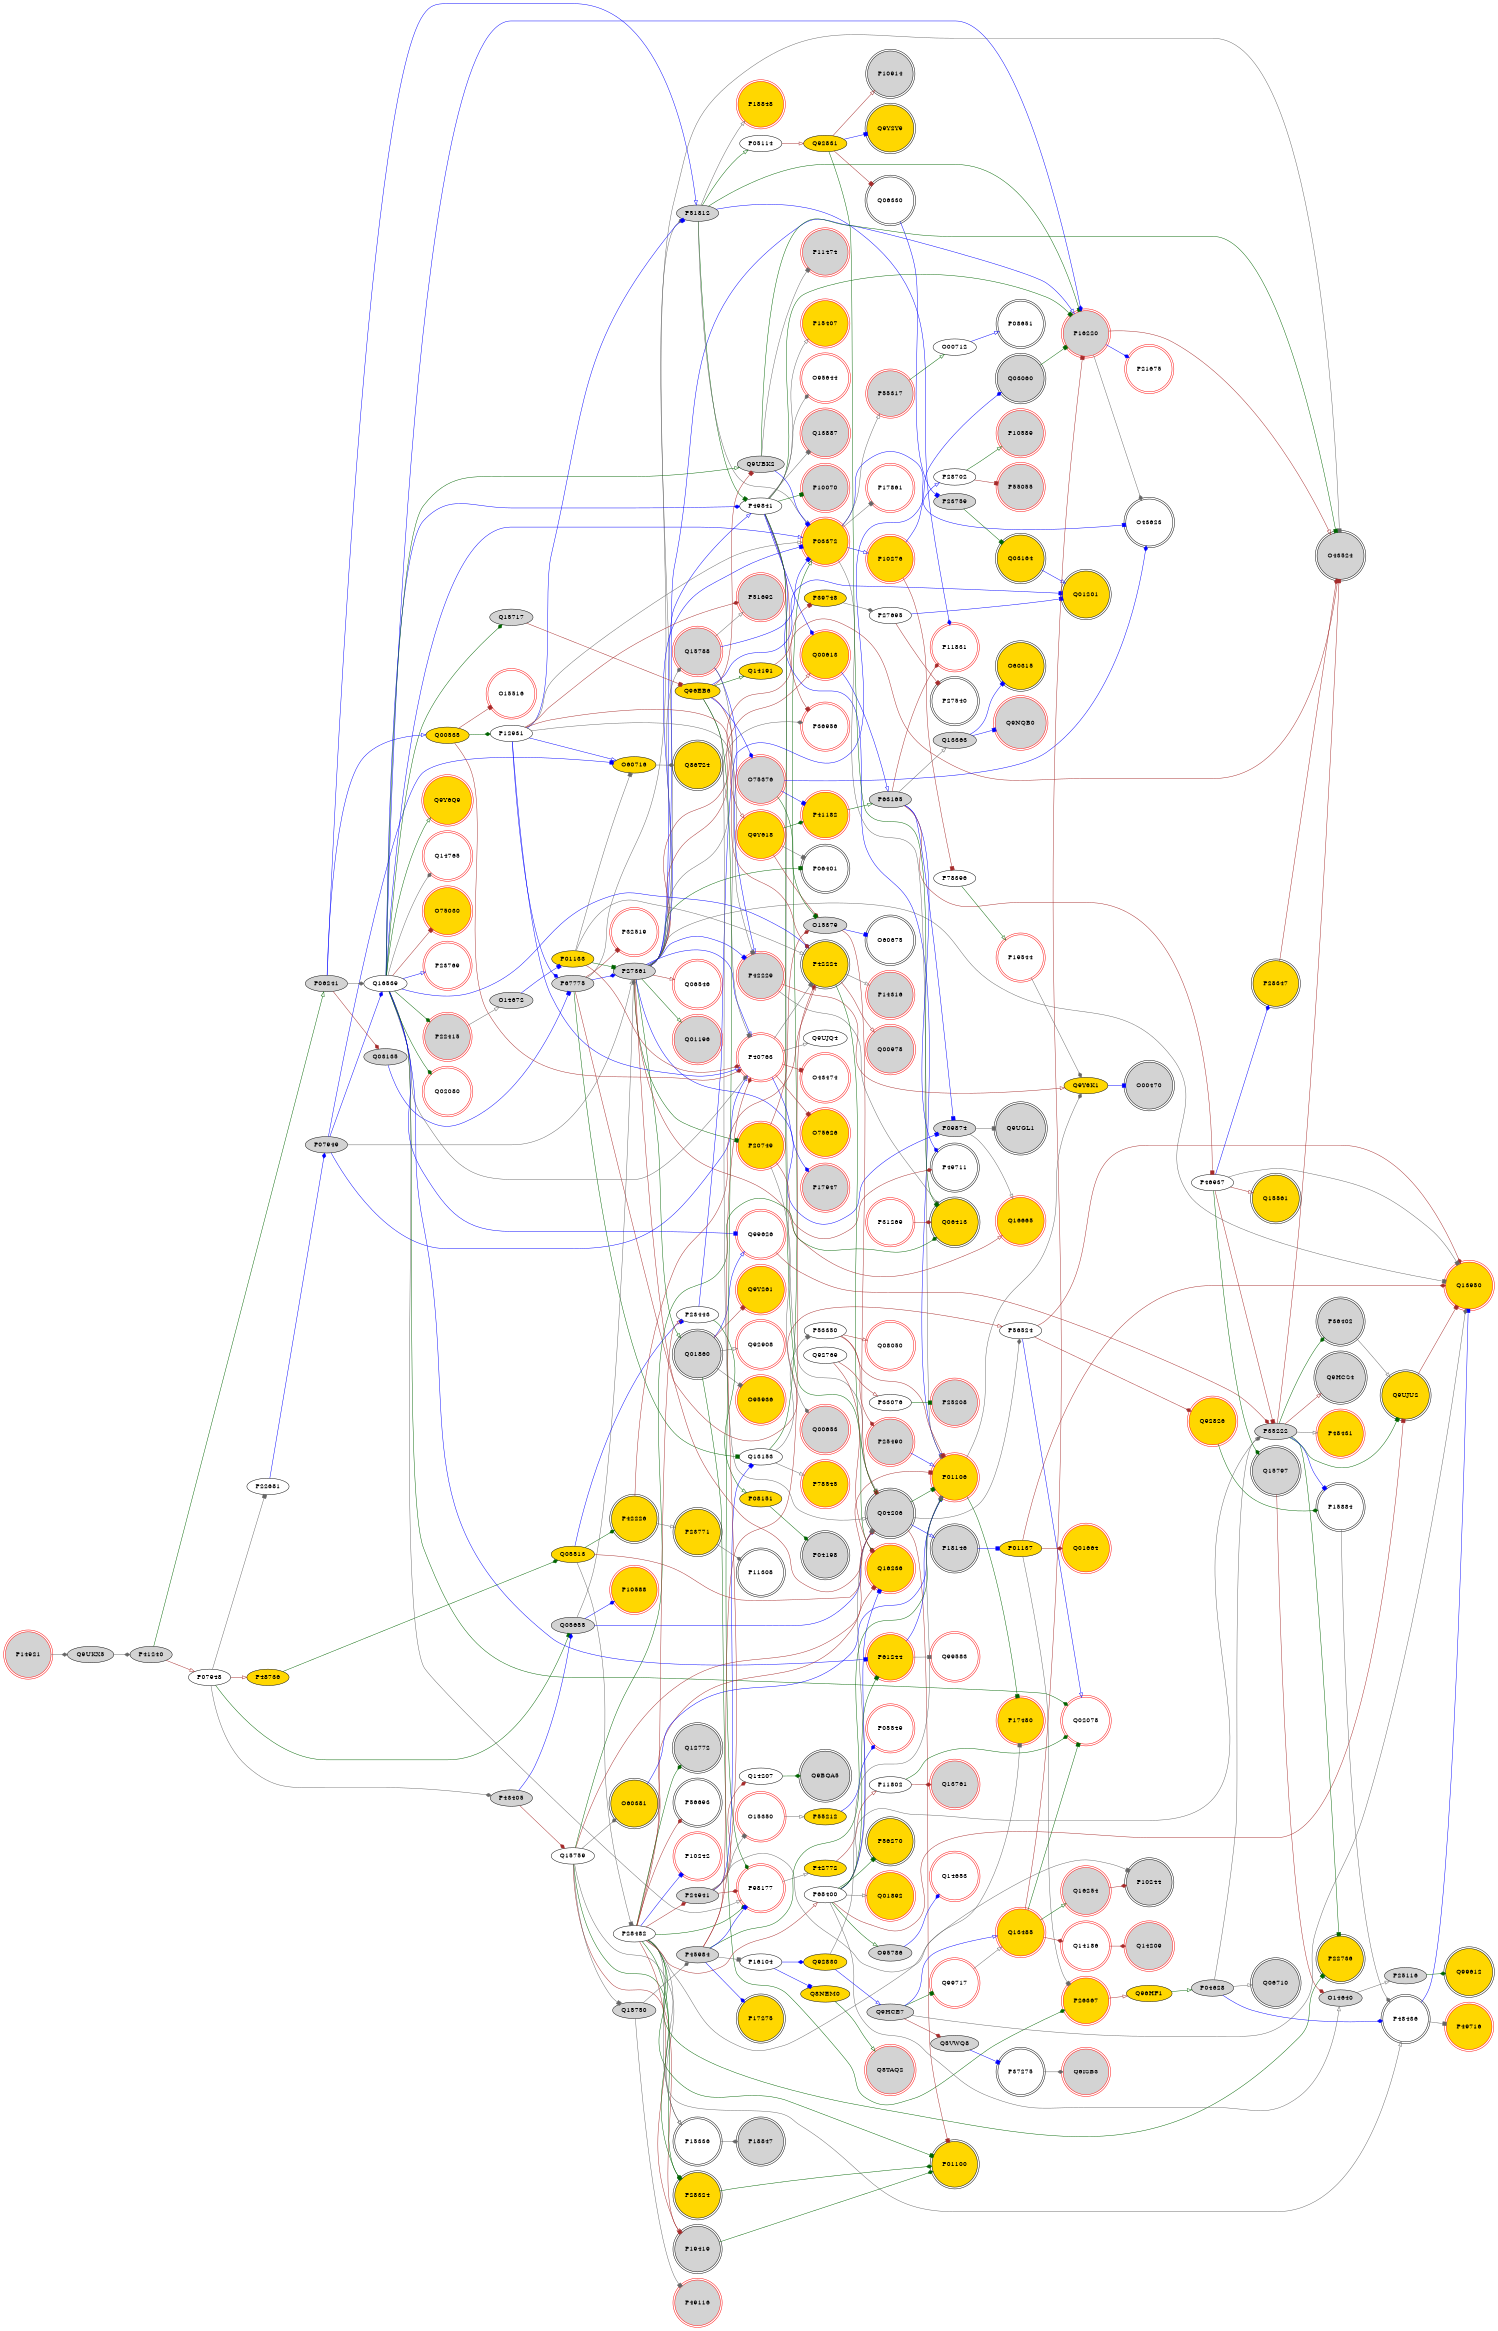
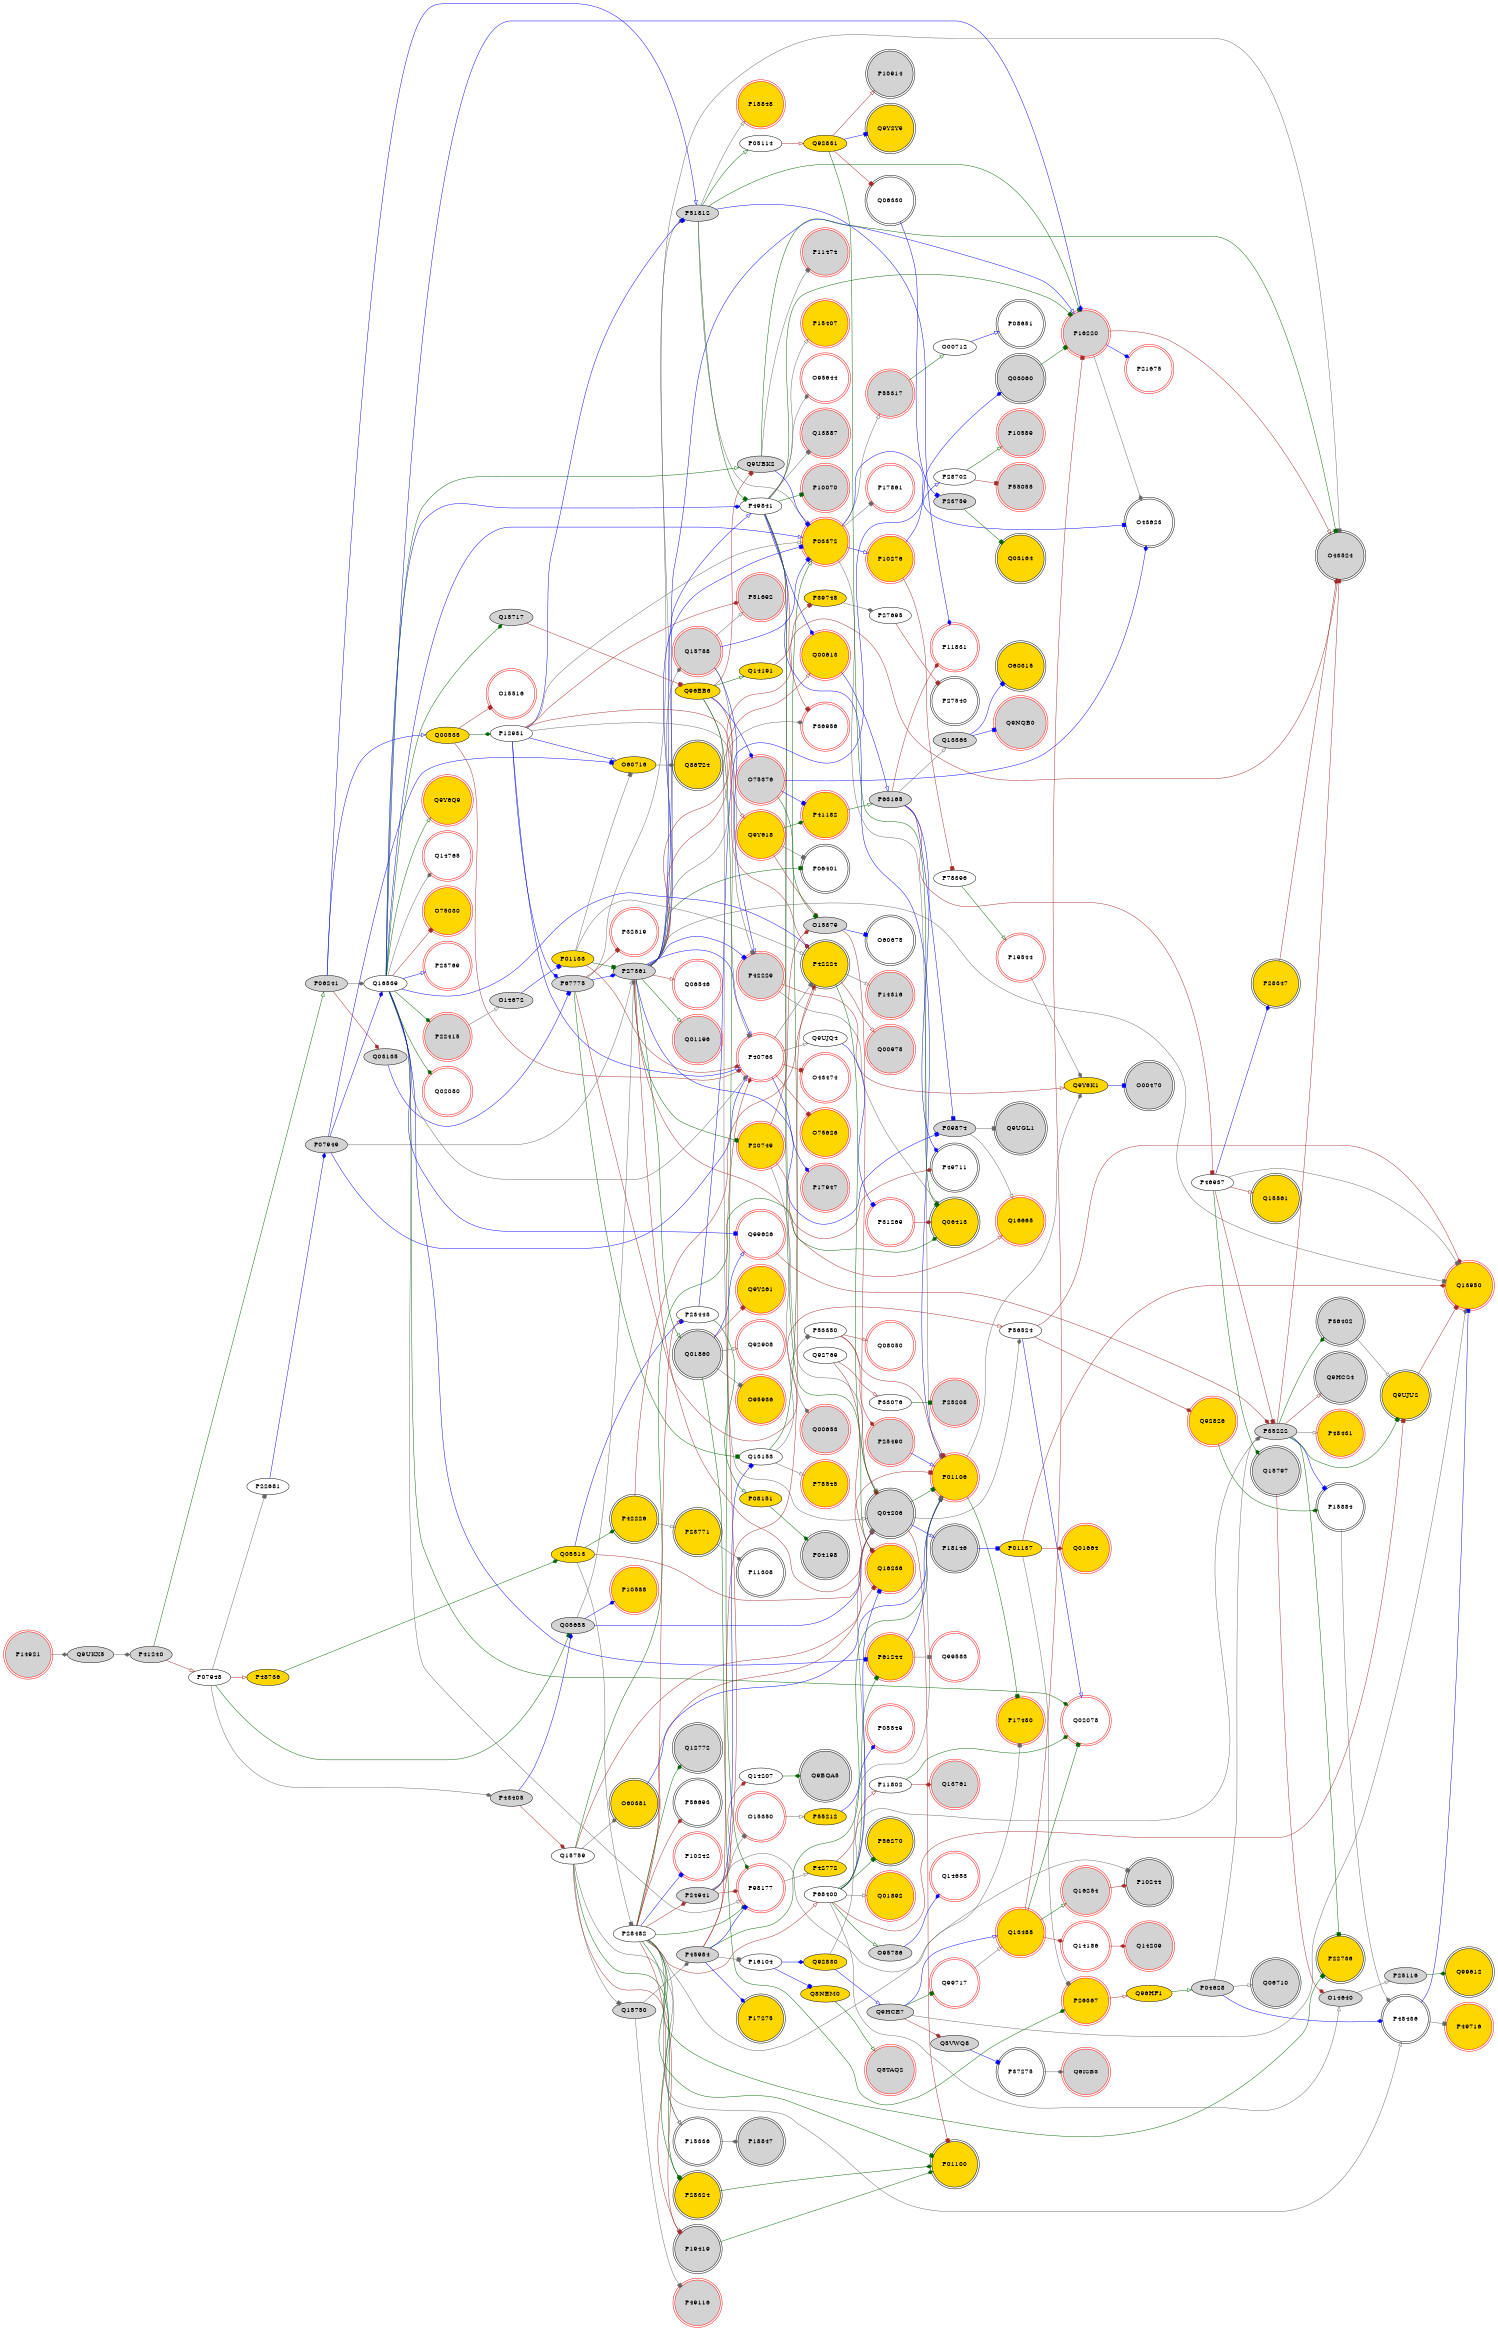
(1086, 594) -> none
none -> (862, 1125)
